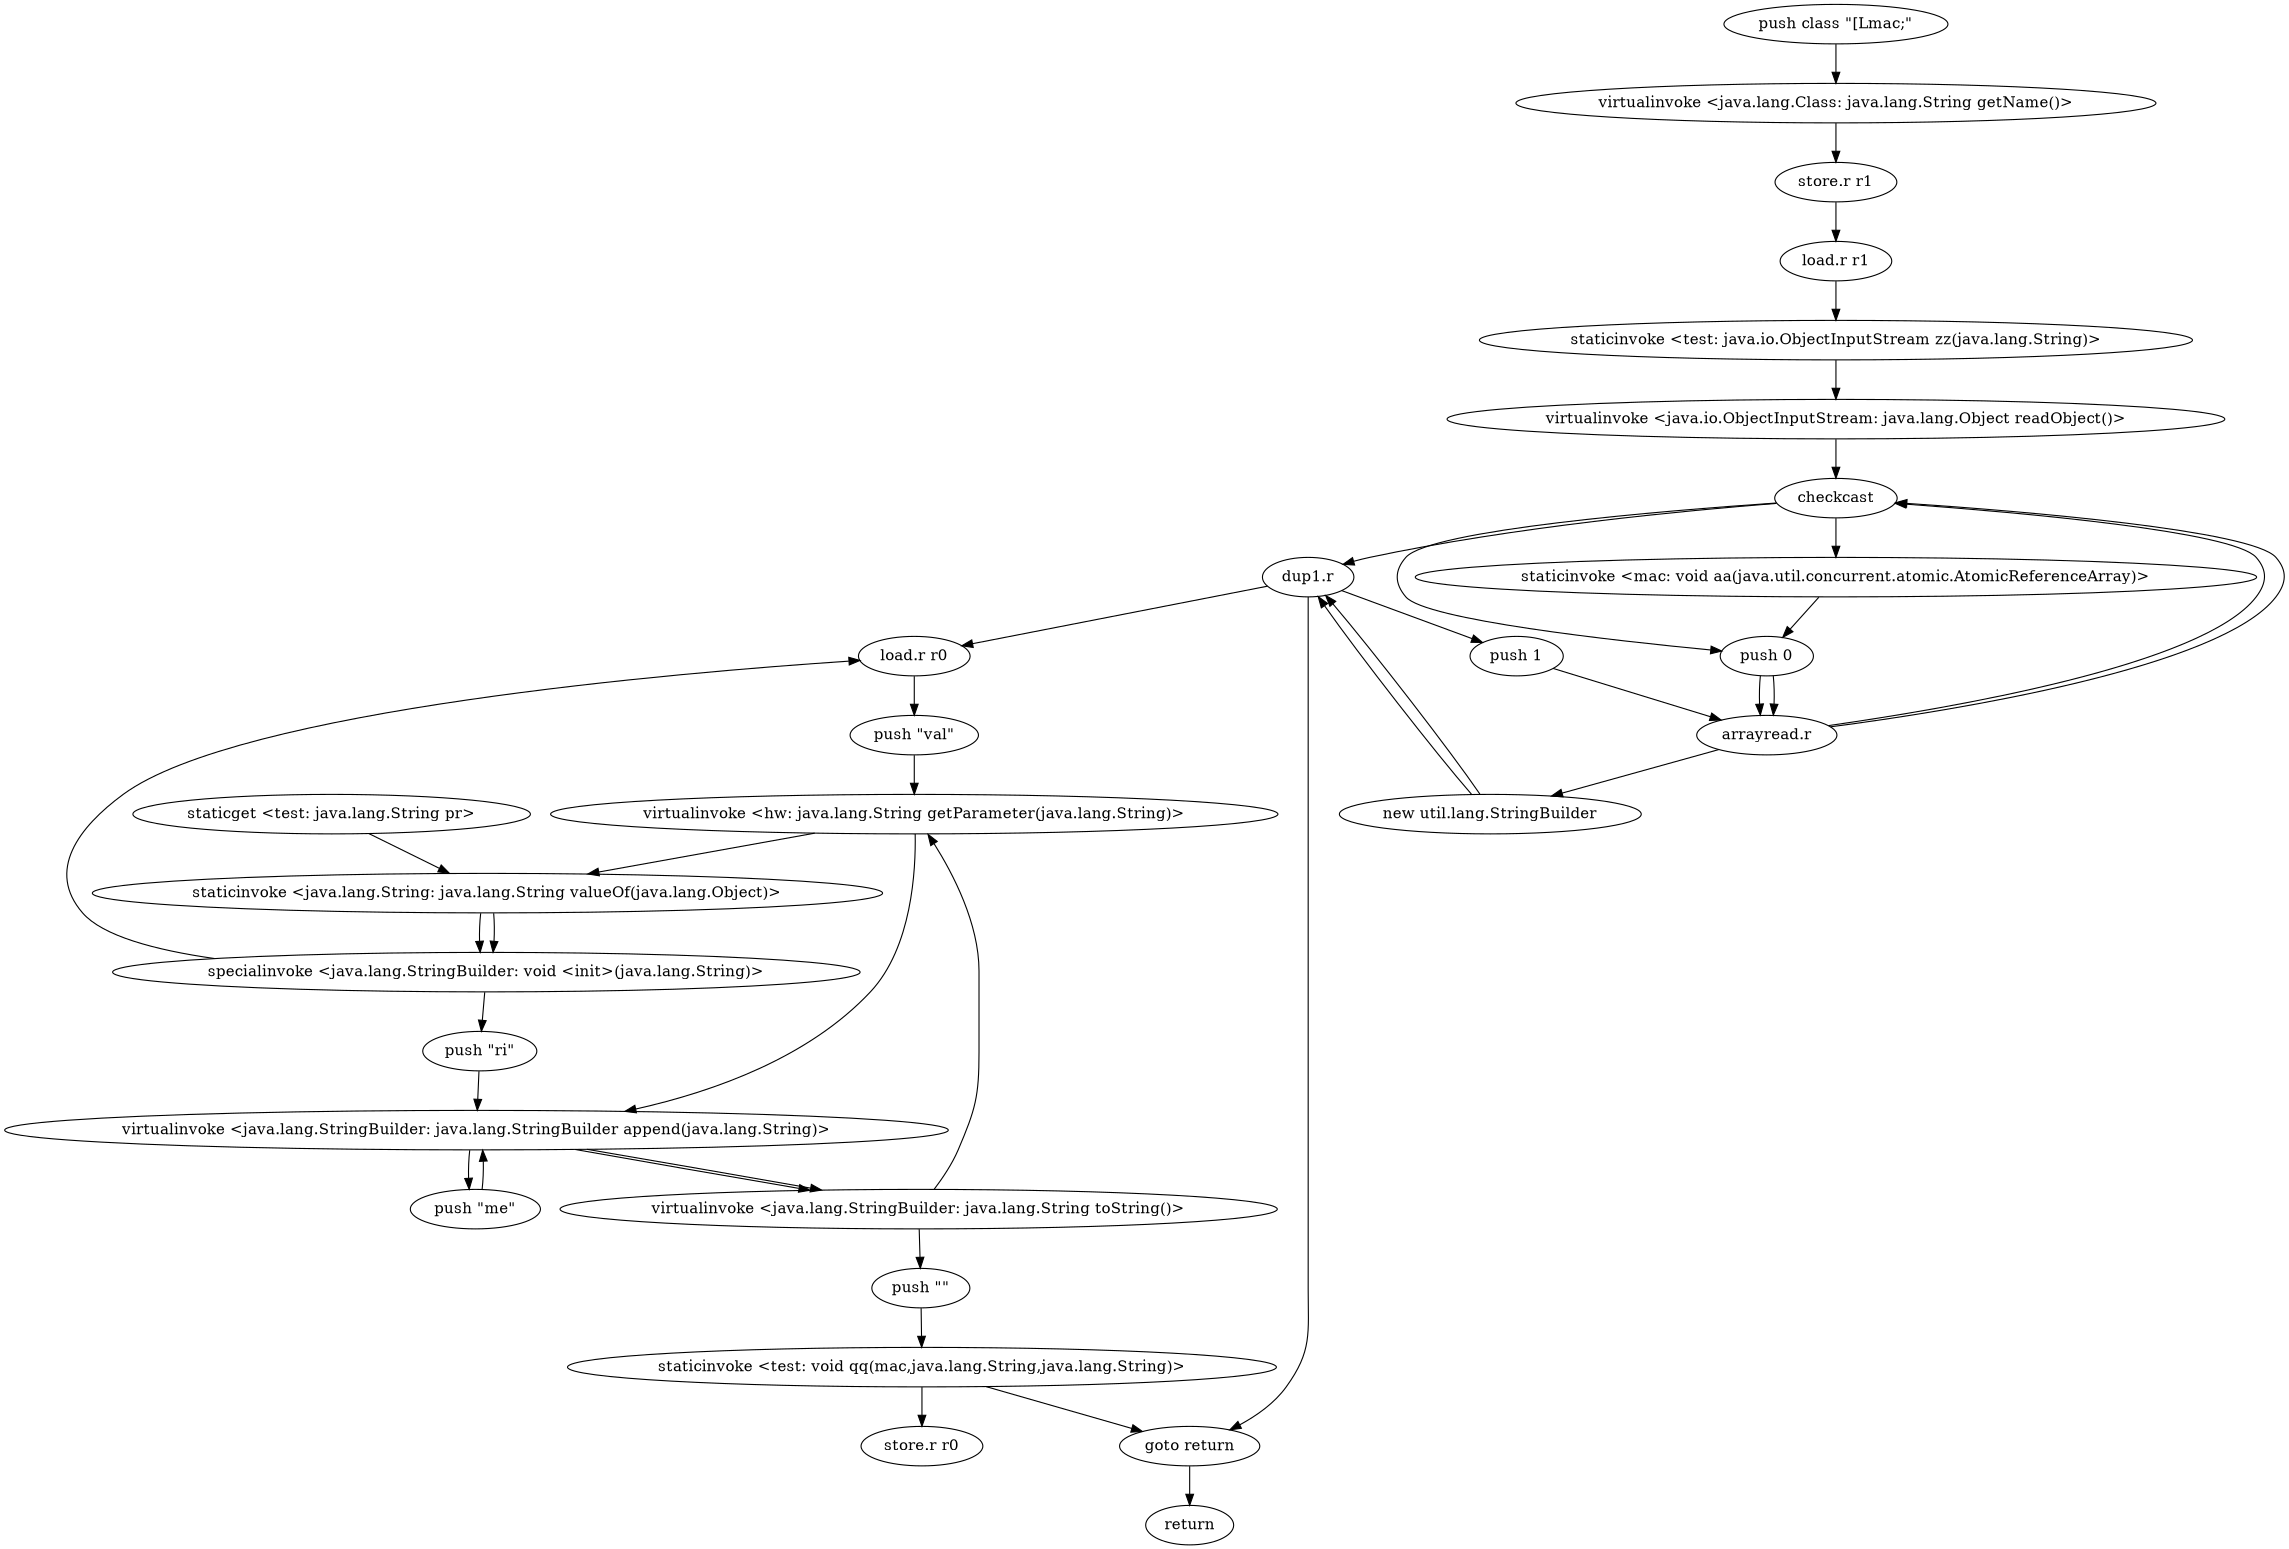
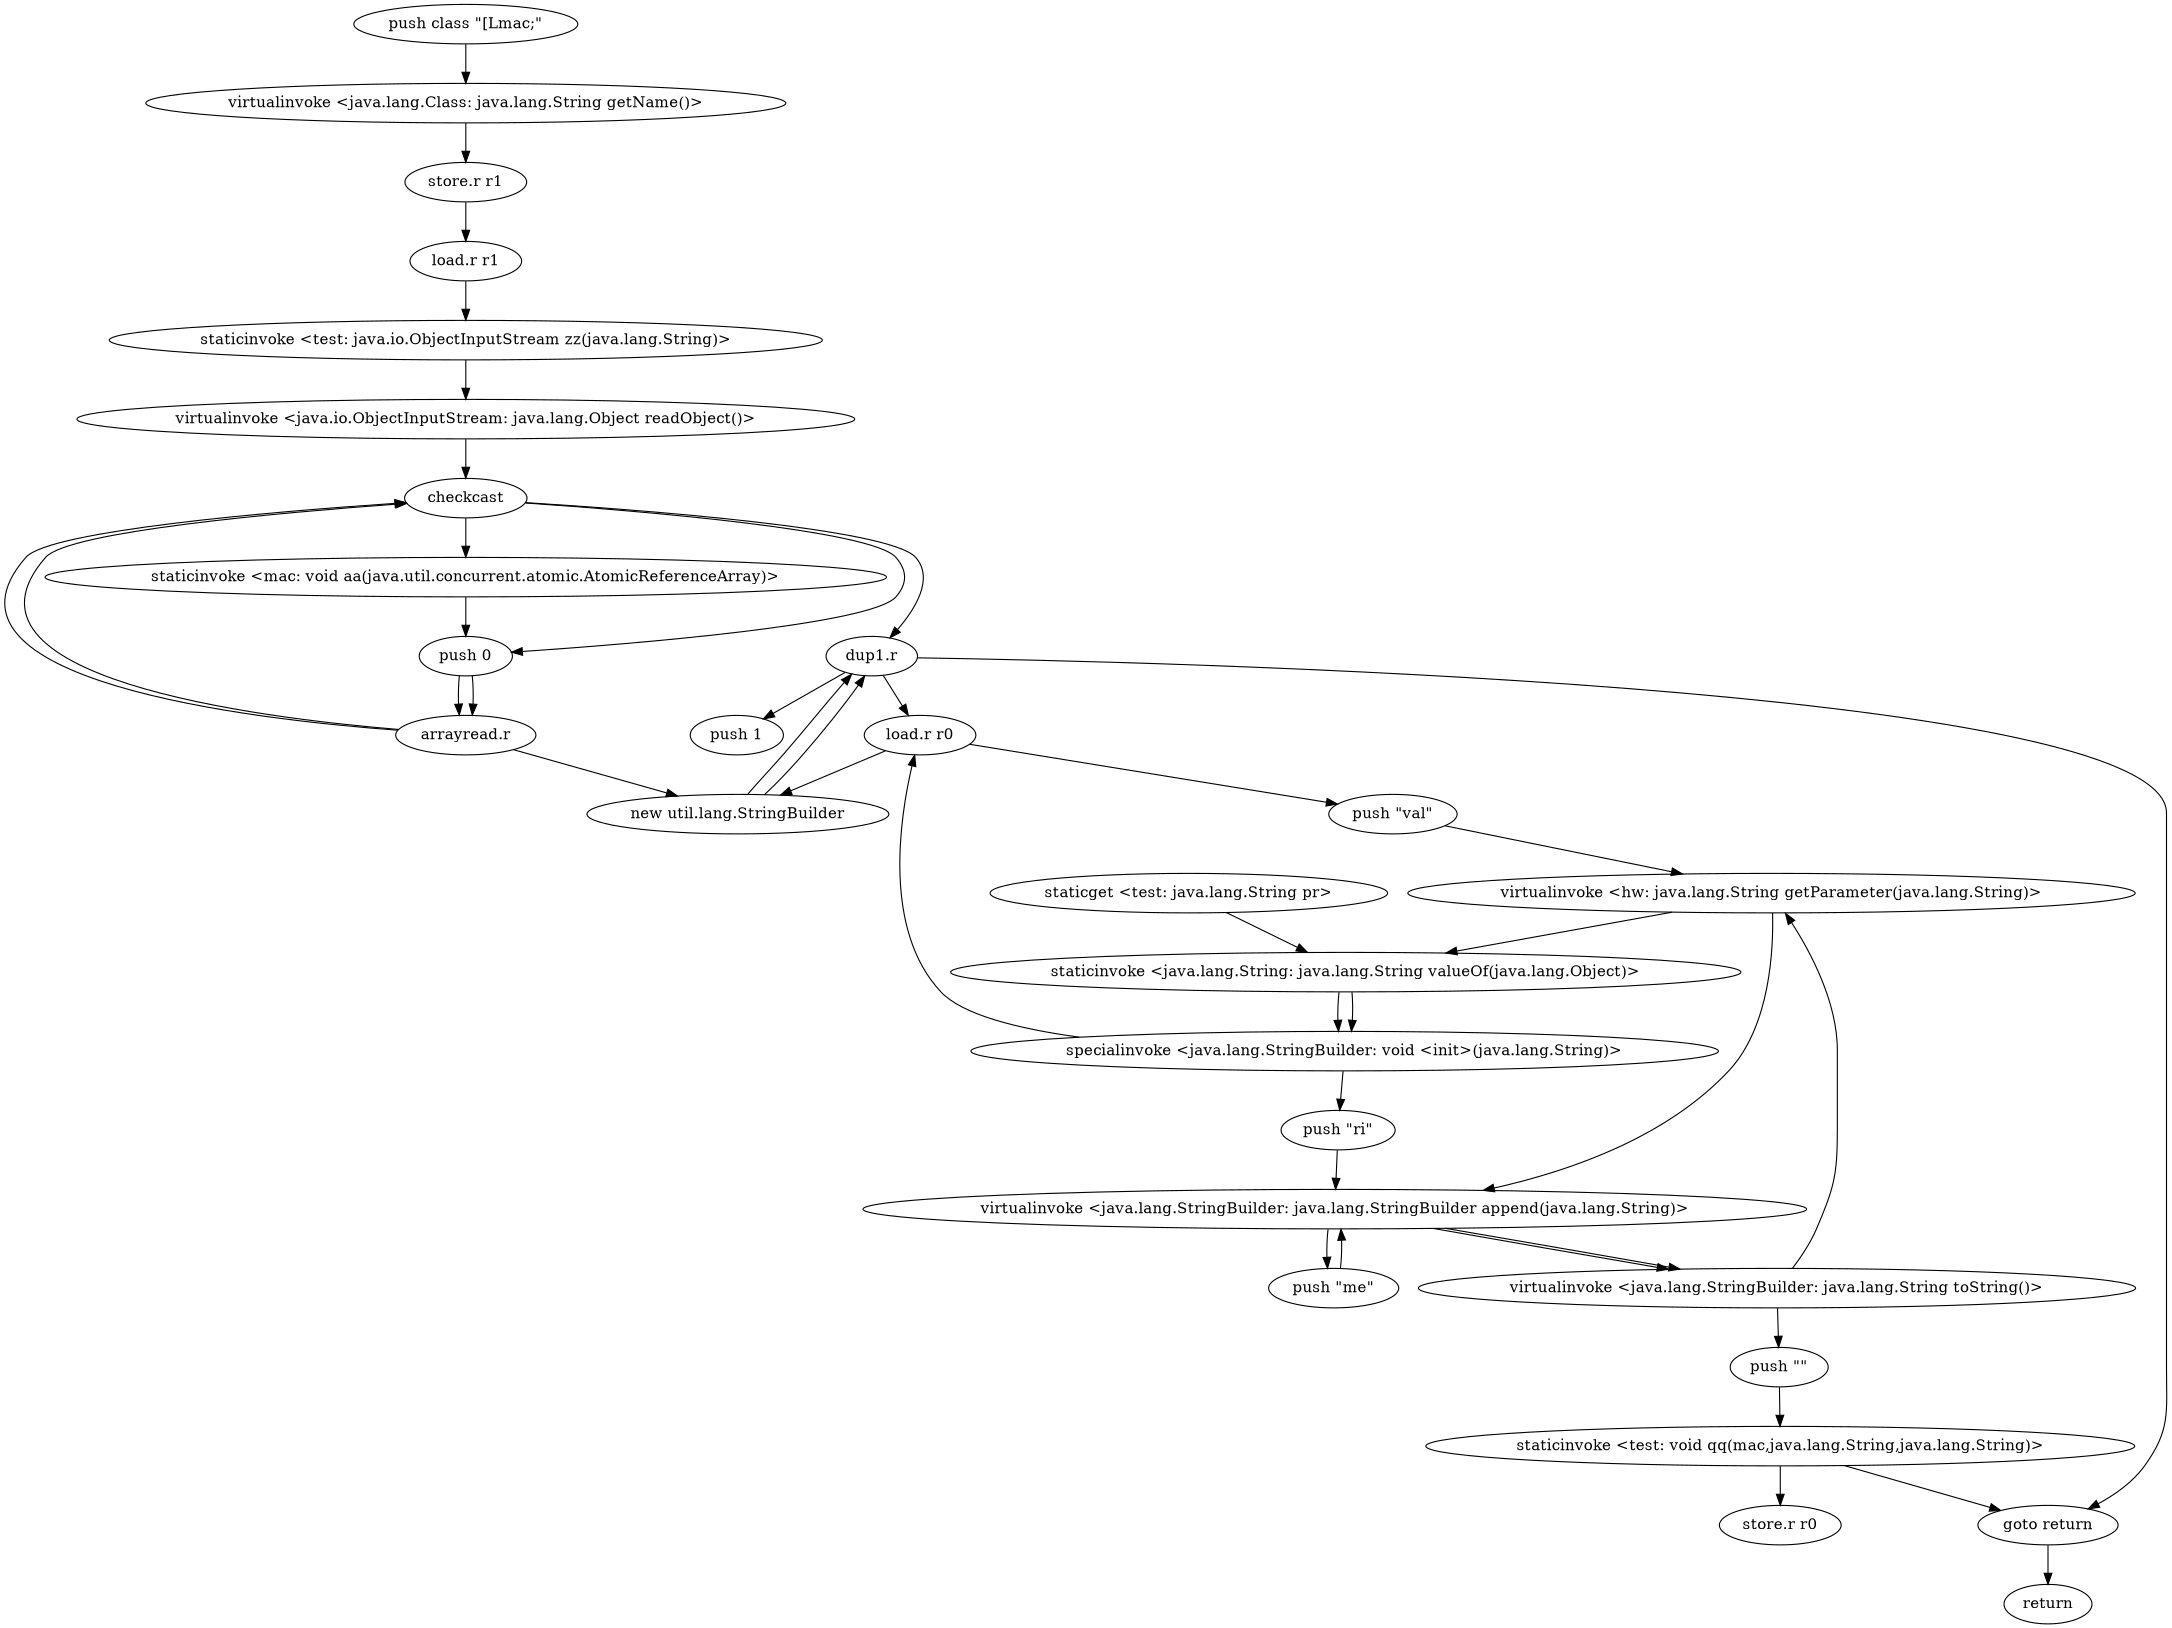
(1632, 693) -> none
none -> (838, 771)
